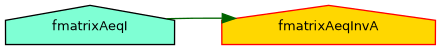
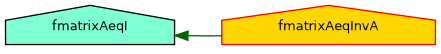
(194, 18) -> (205, 36)
